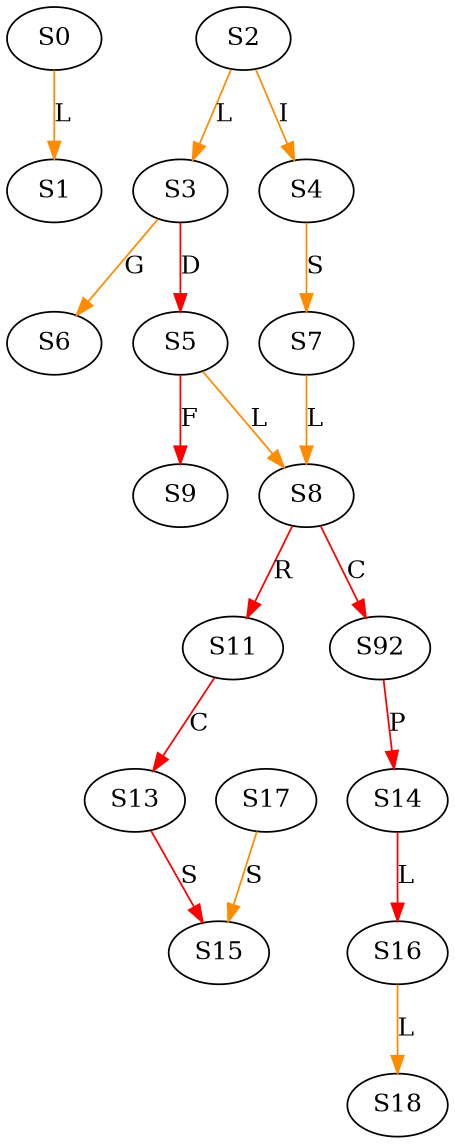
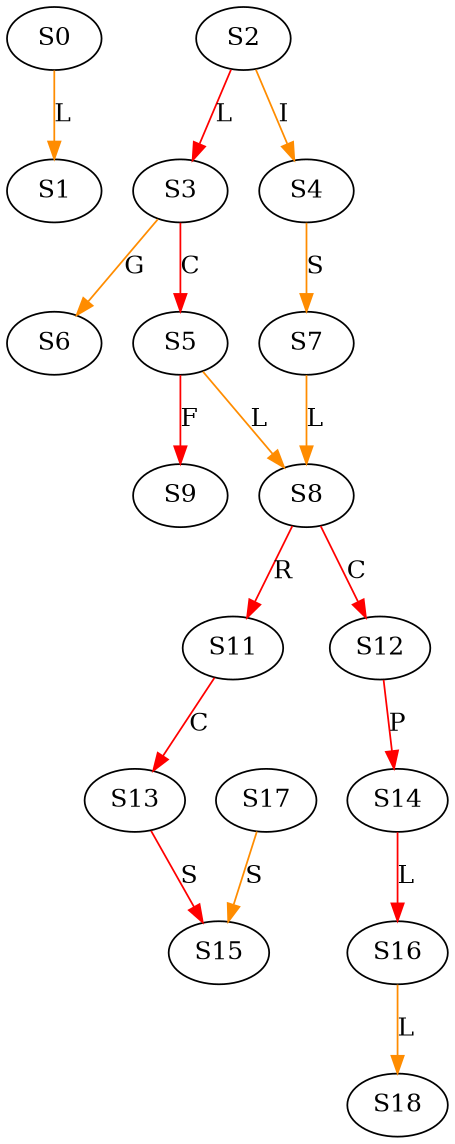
(215, 107) -> (215, 107)
(191, 267) -> (190, 267)
(380, 648) -> (380, 648)
